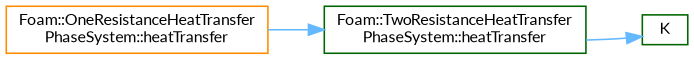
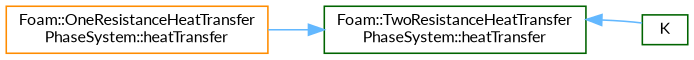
(606, 39) -> (622, 21)
